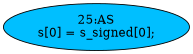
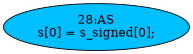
(96, 27) -> (96, 27)
